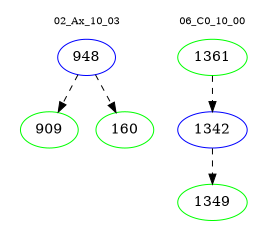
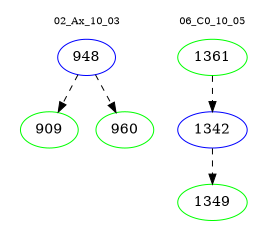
(212, 22) -> (212, 22)
(125, 130) -> (125, 130)
